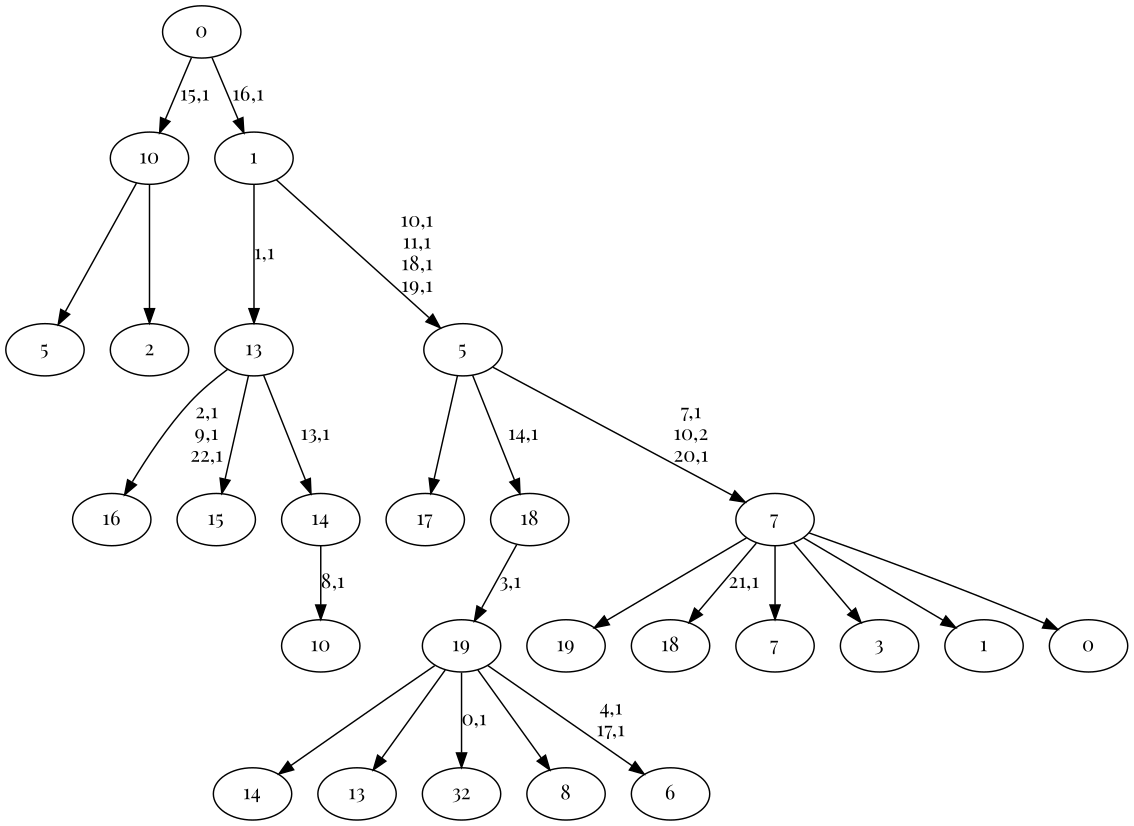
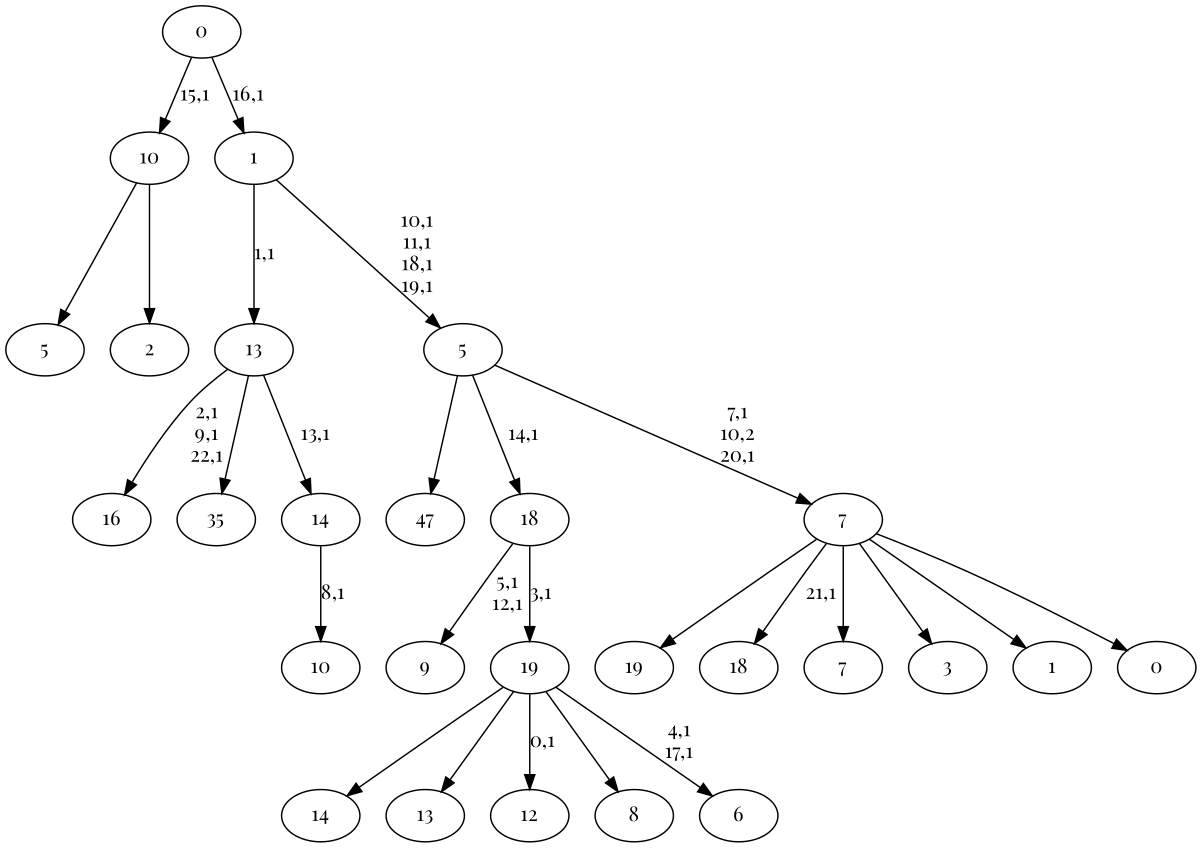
(216, 520) -> (216, 520)
(425, 520) -> (425, 520)
none -> (425, 668)
(462, 794) -> (530, 816)
